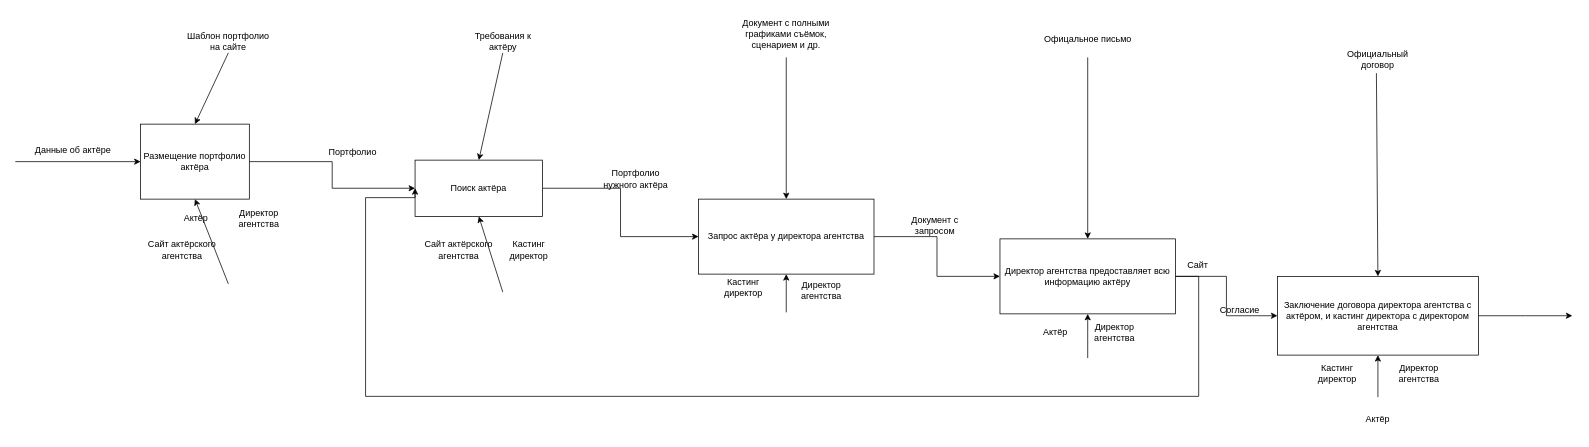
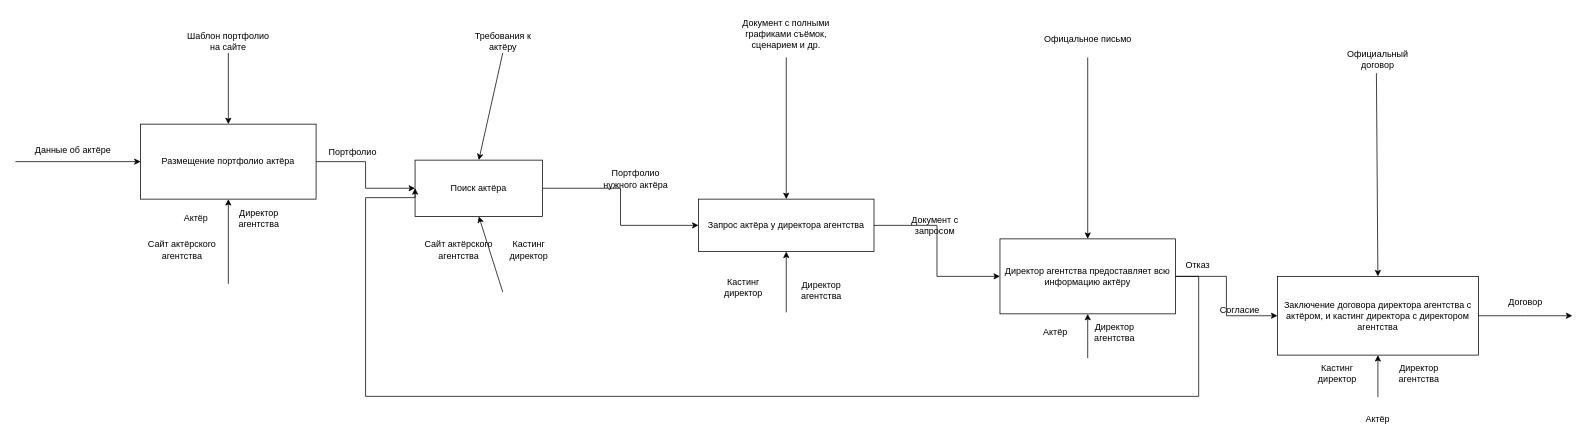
(195, 162) -> (228, 162)
(786, 237) -> (786, 225)
(1198, 265) -> (1198, 265)
none -> (1526, 303)
